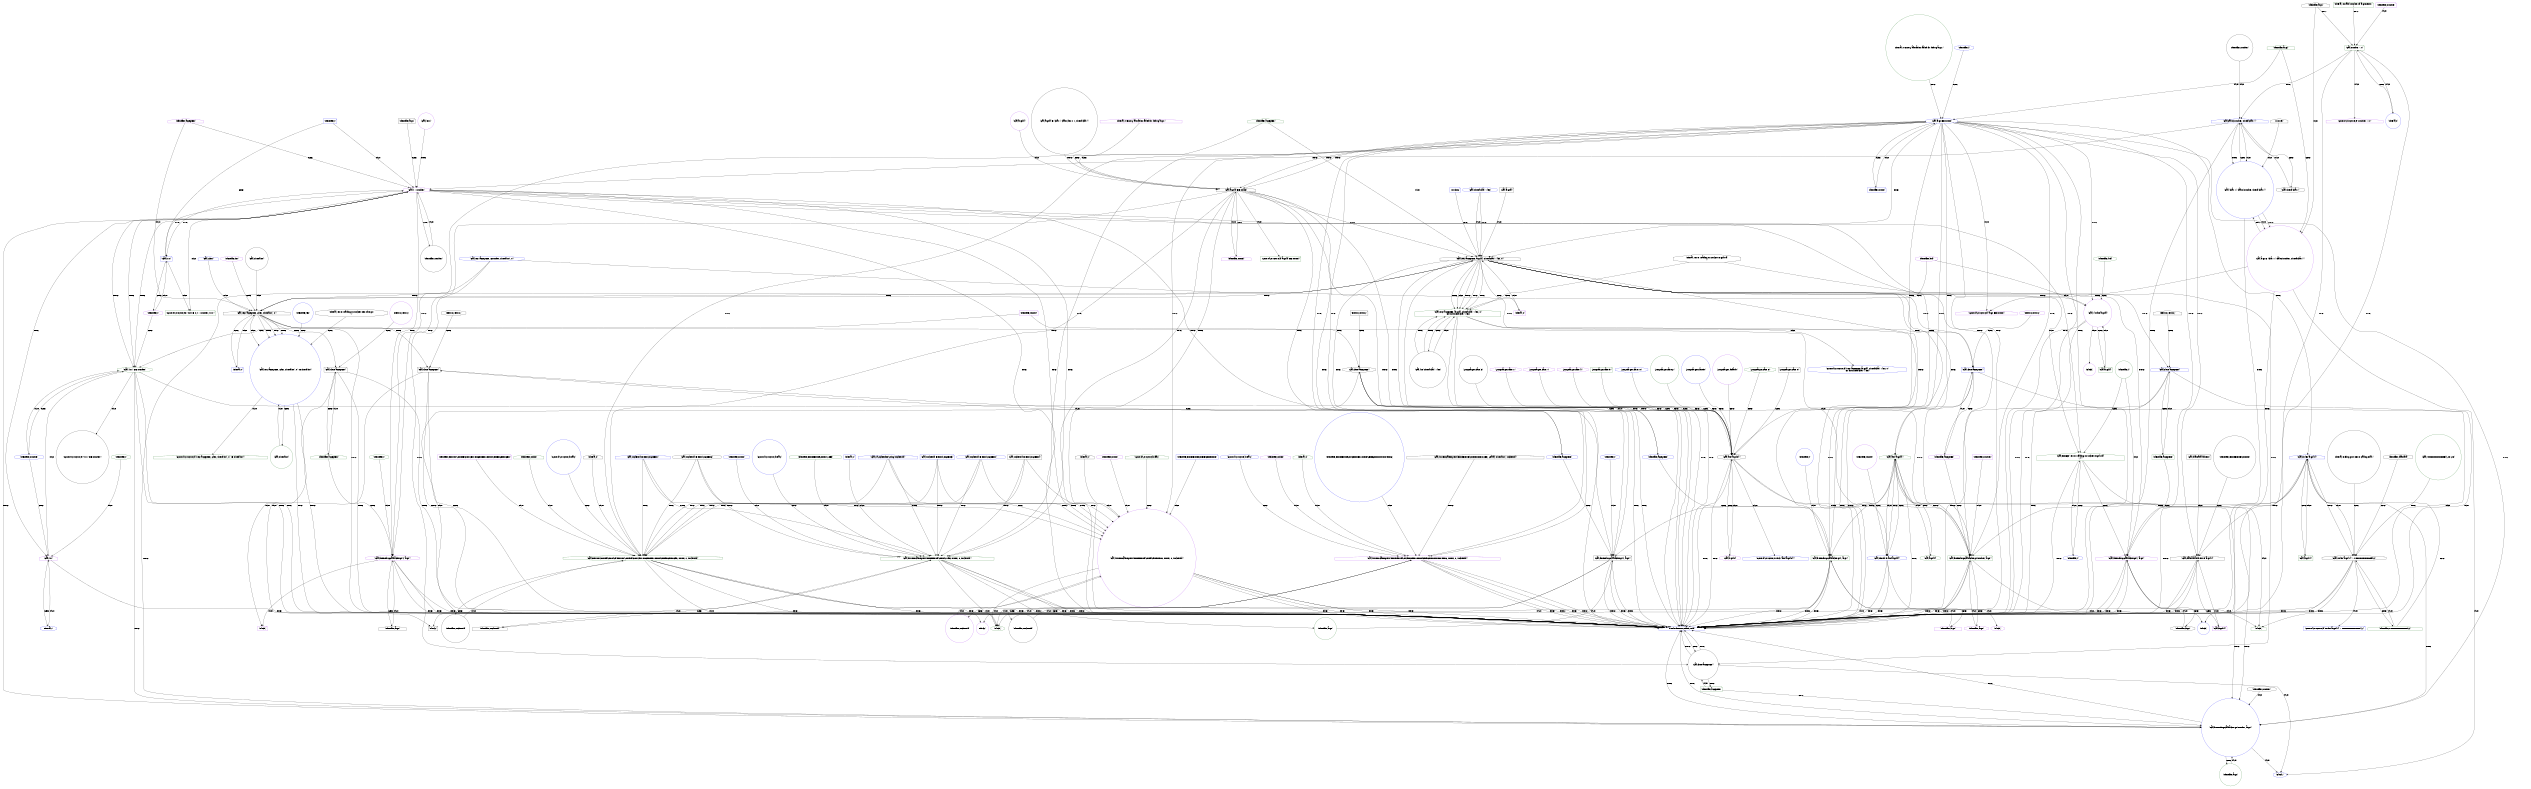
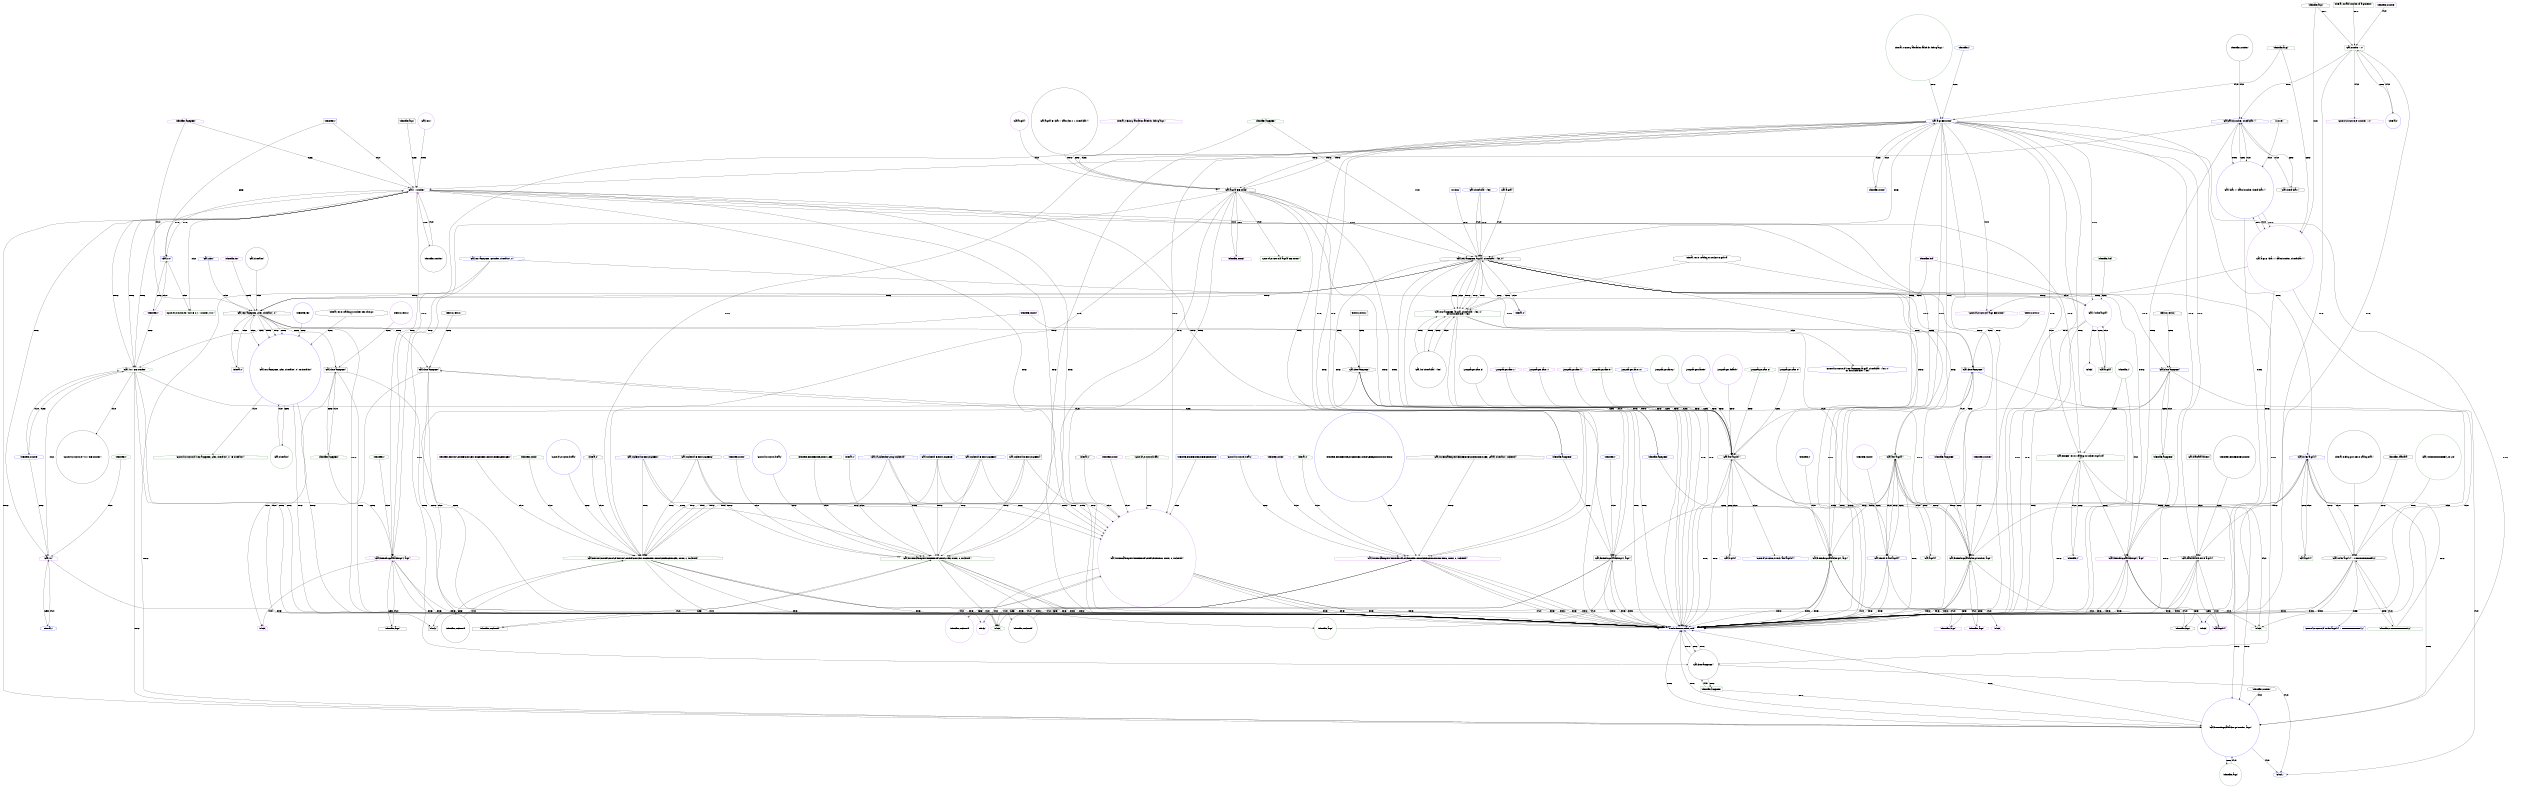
(2356, 611) -> (2356, 611)
